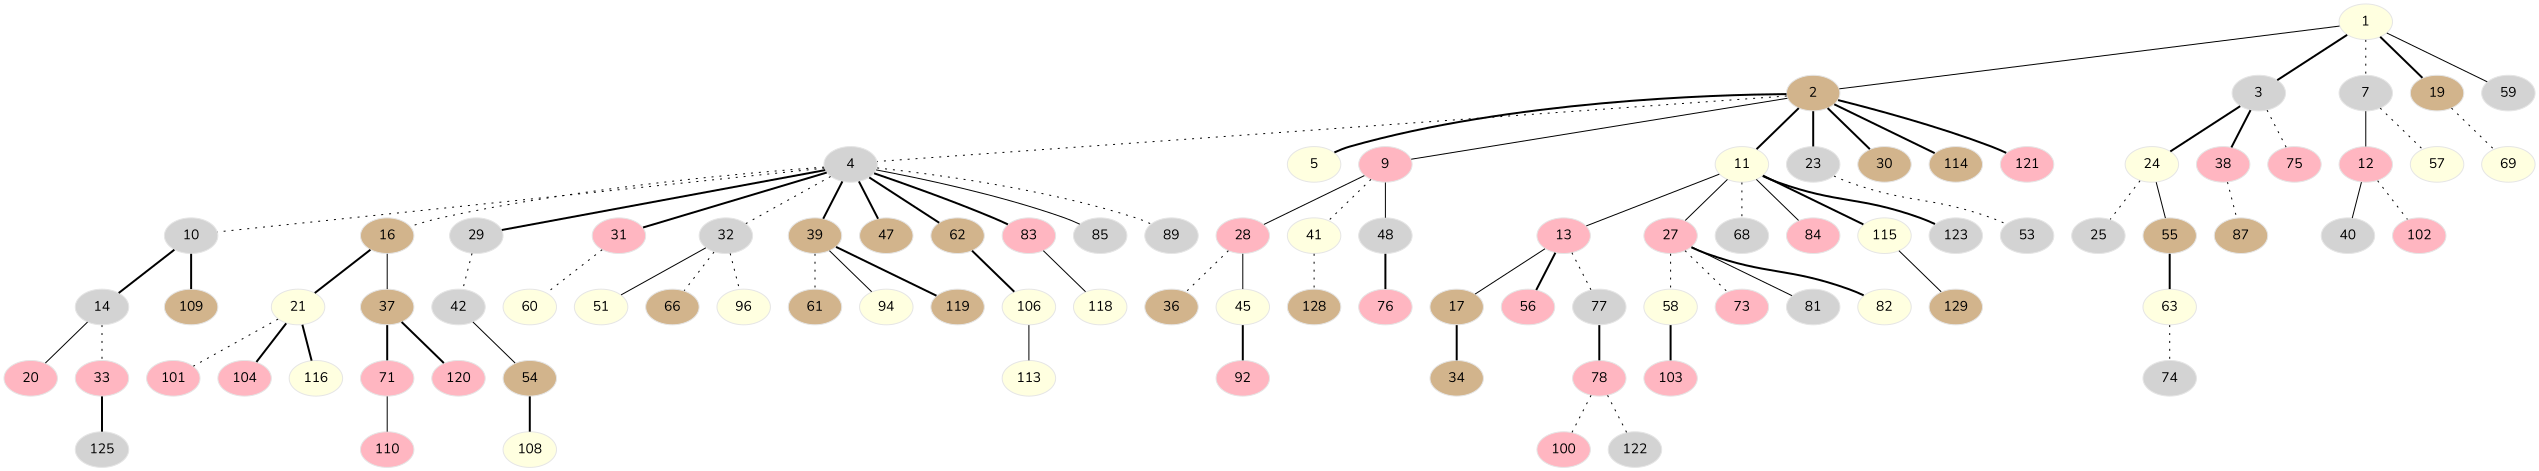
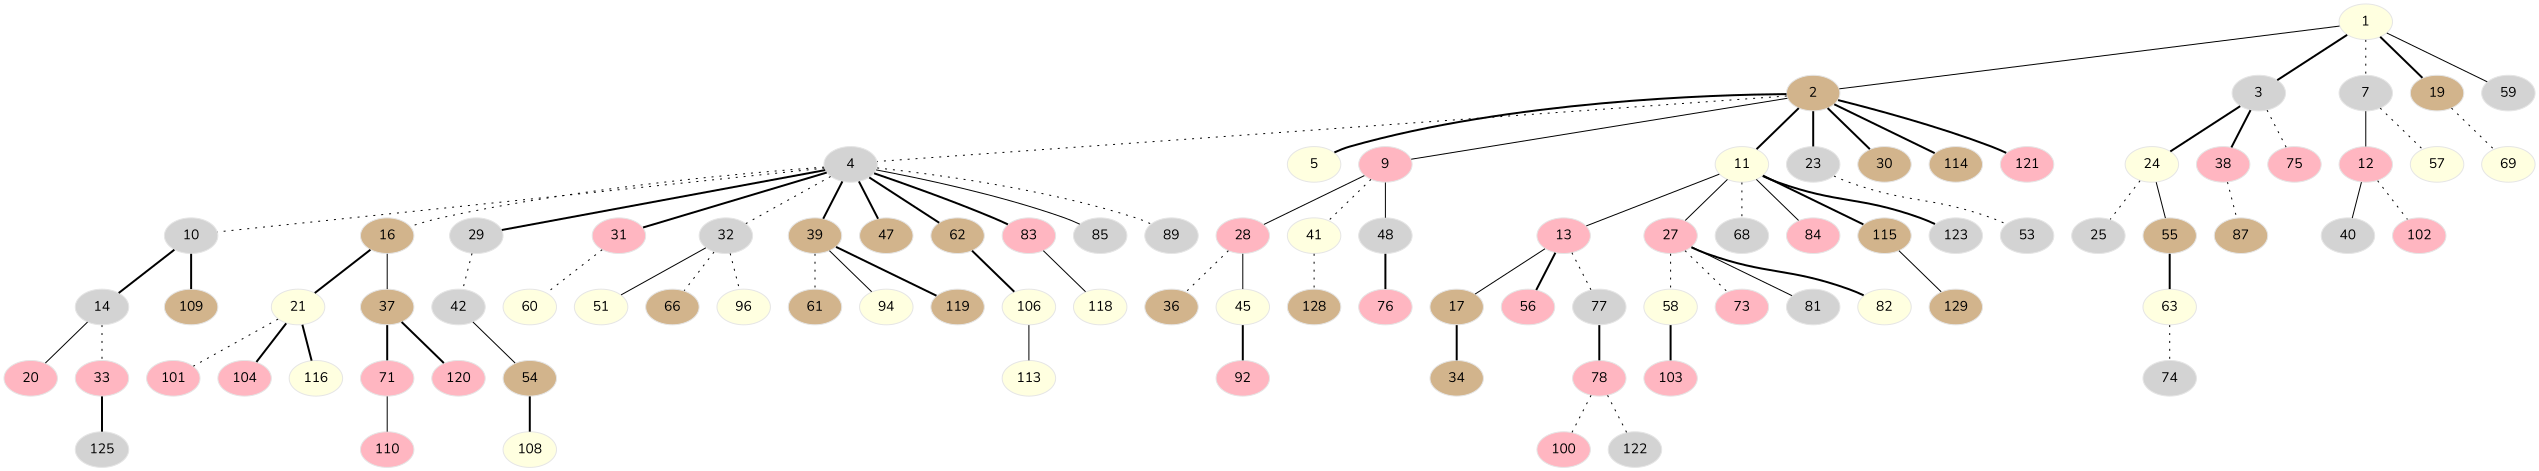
(1884, 236) -> (1884, 236)
